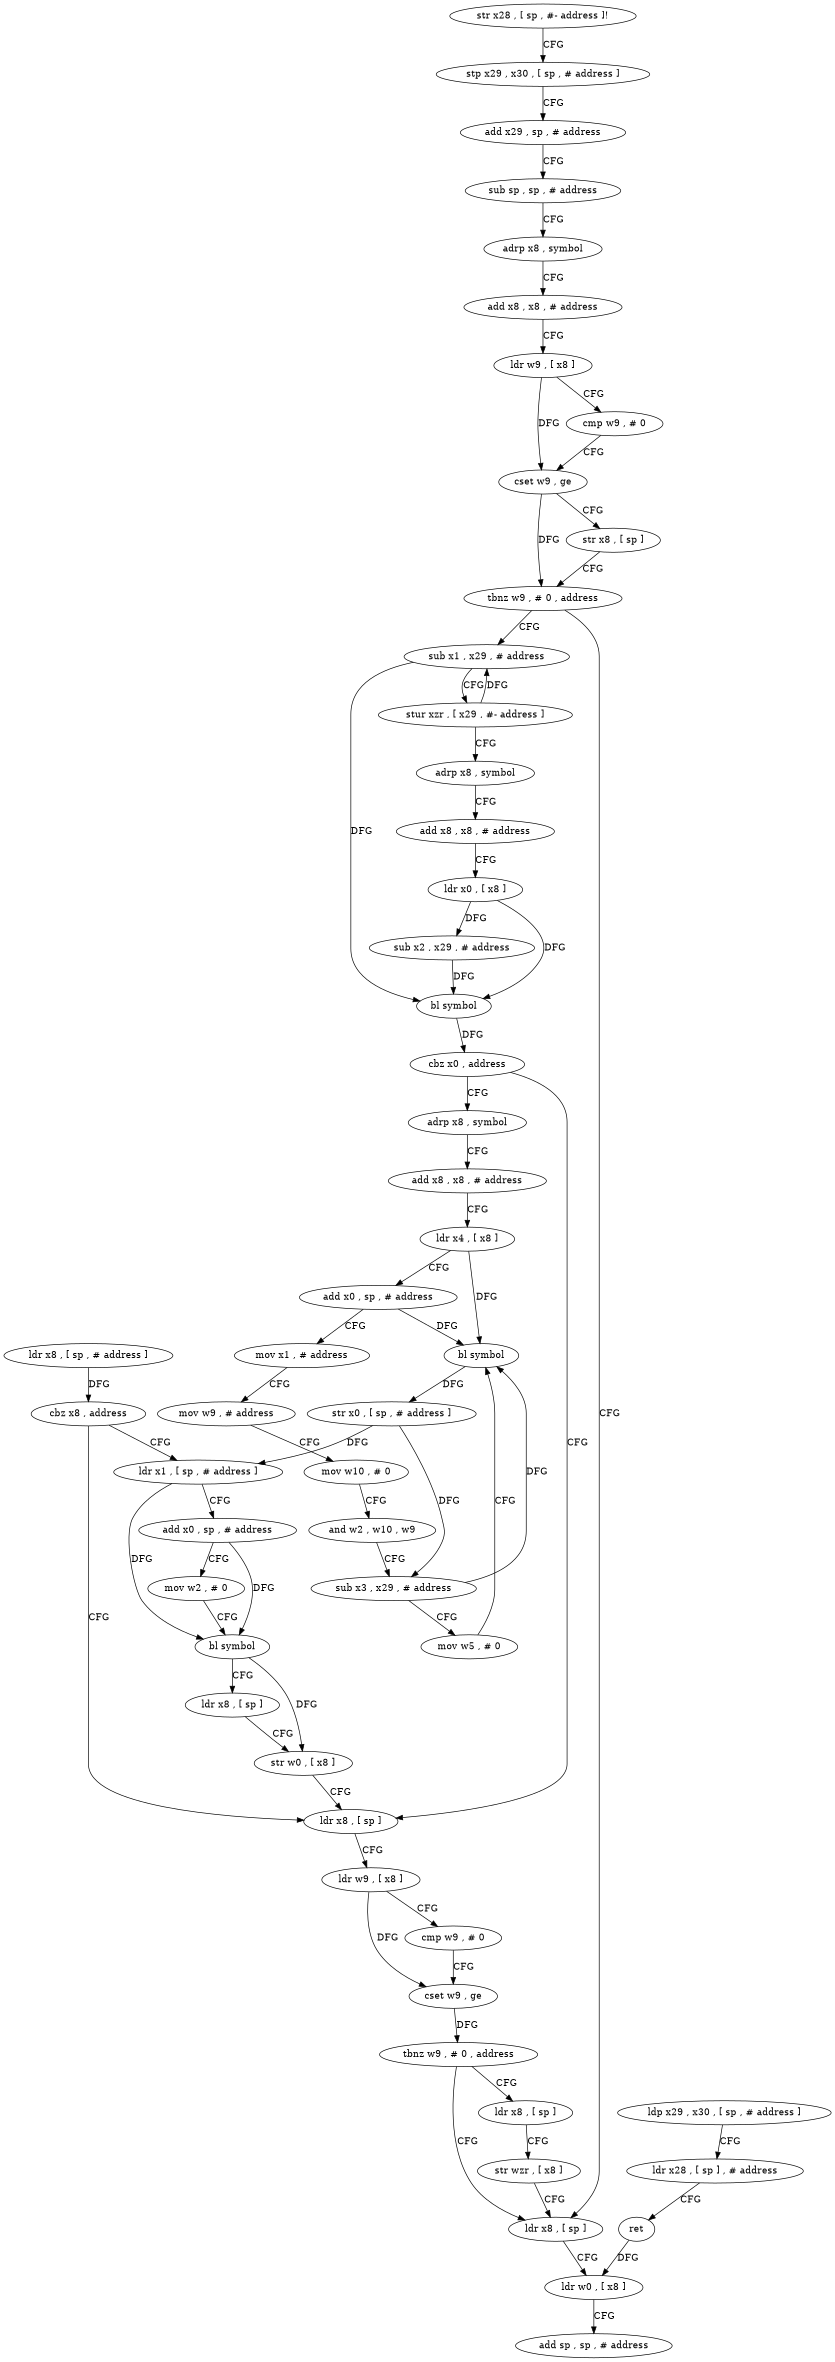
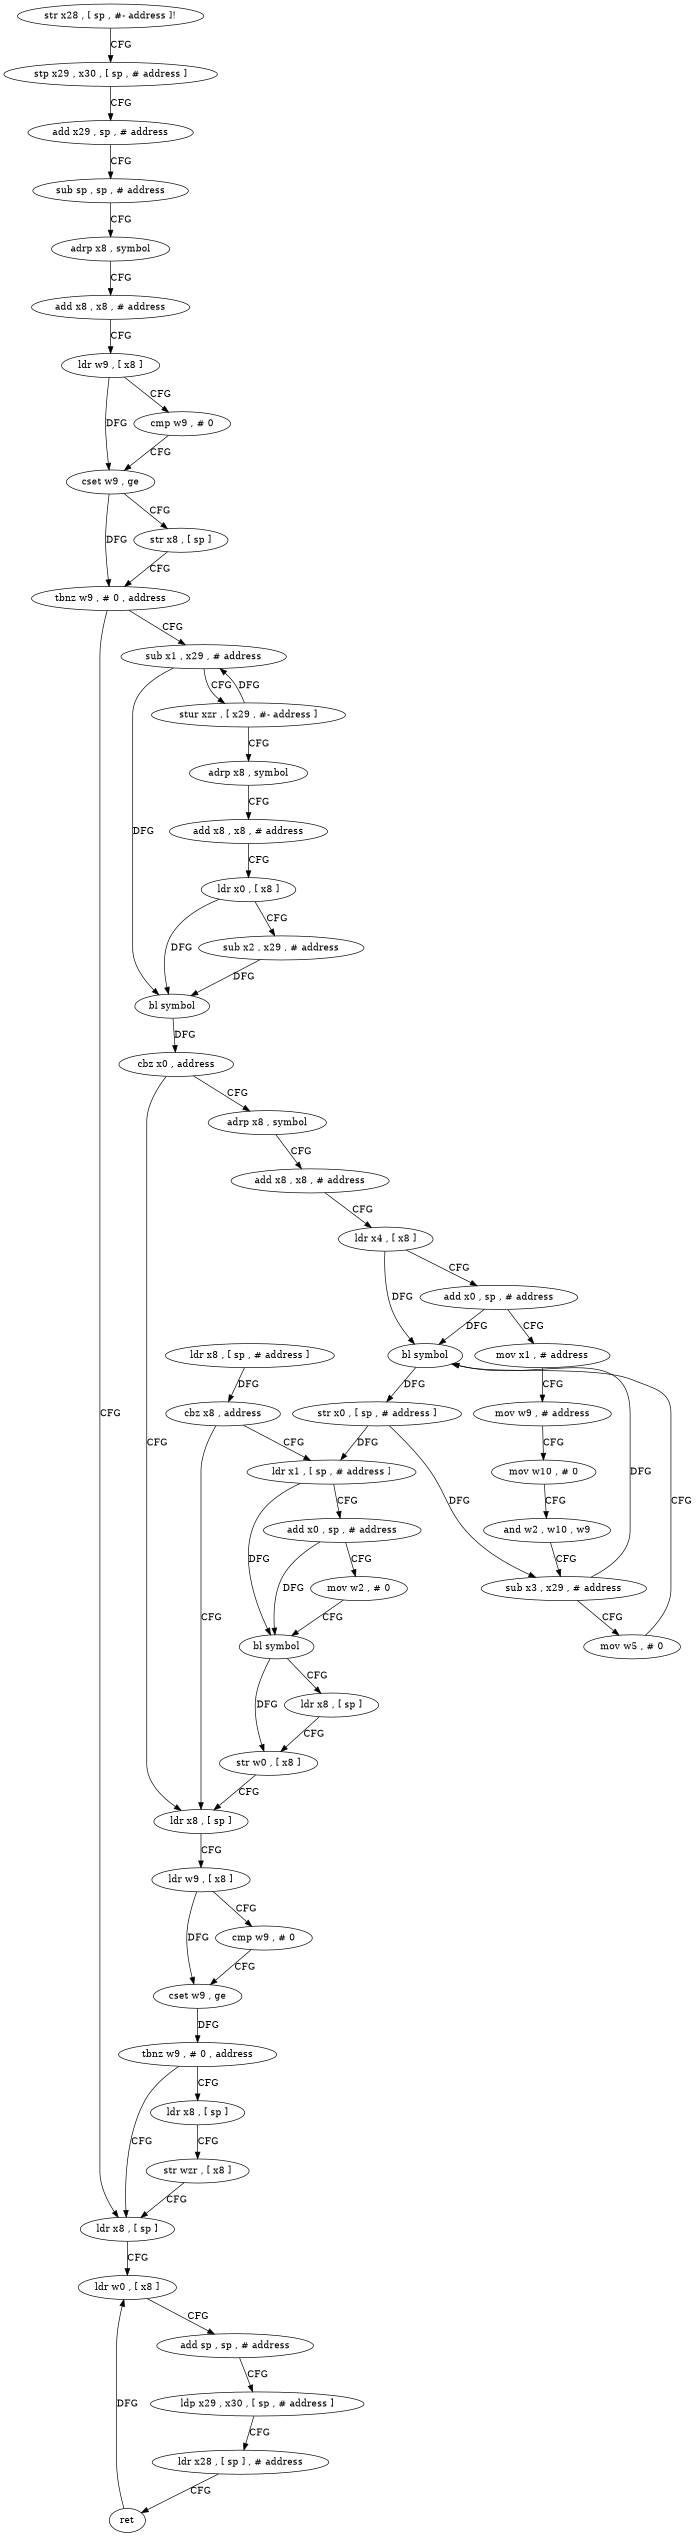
(476, 919) -> (277, 919)
none -> (245, 2372)
